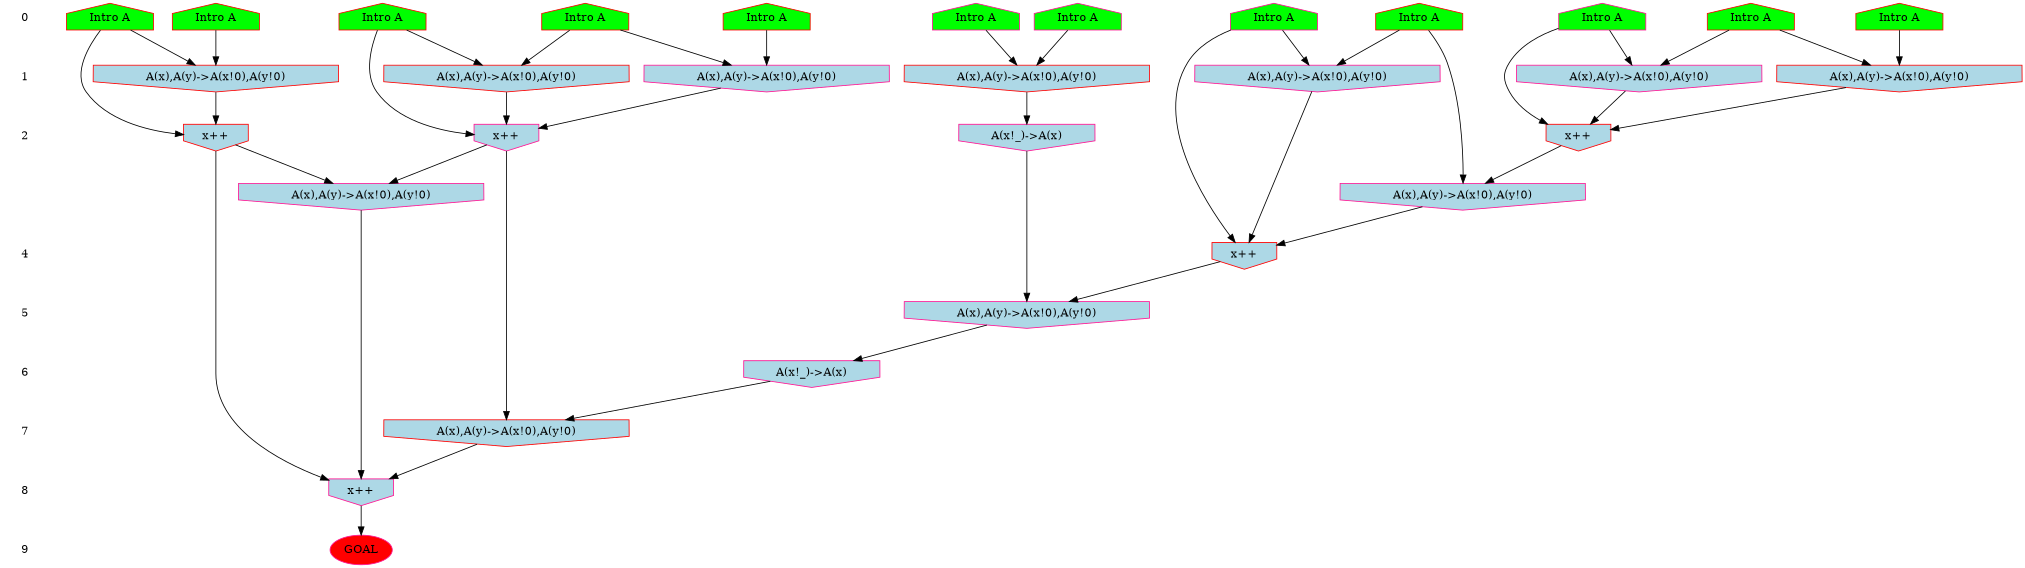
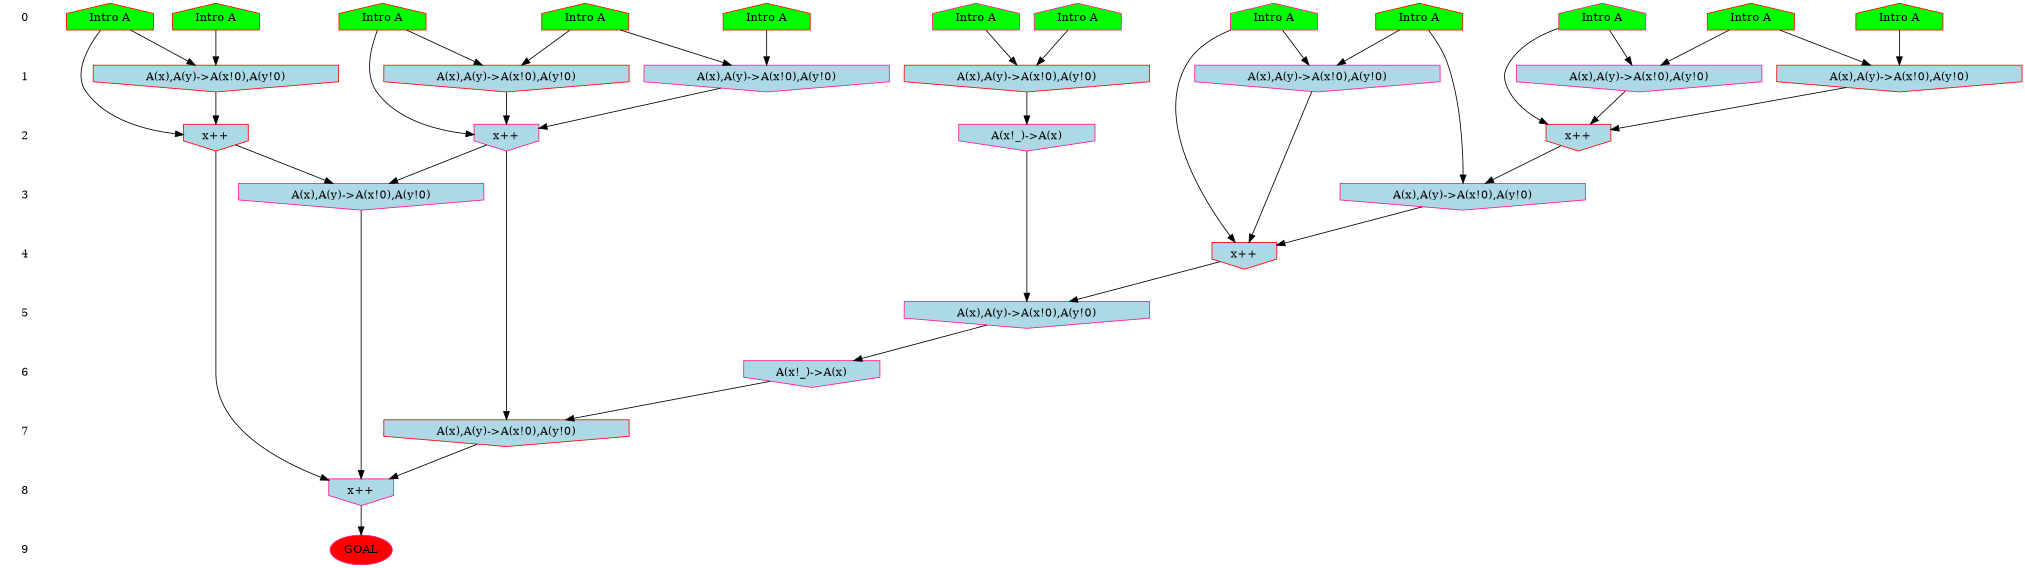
none -> (25, 195)
